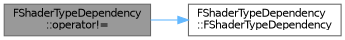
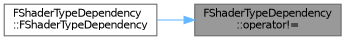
(164, 20) -> (170, 20)
